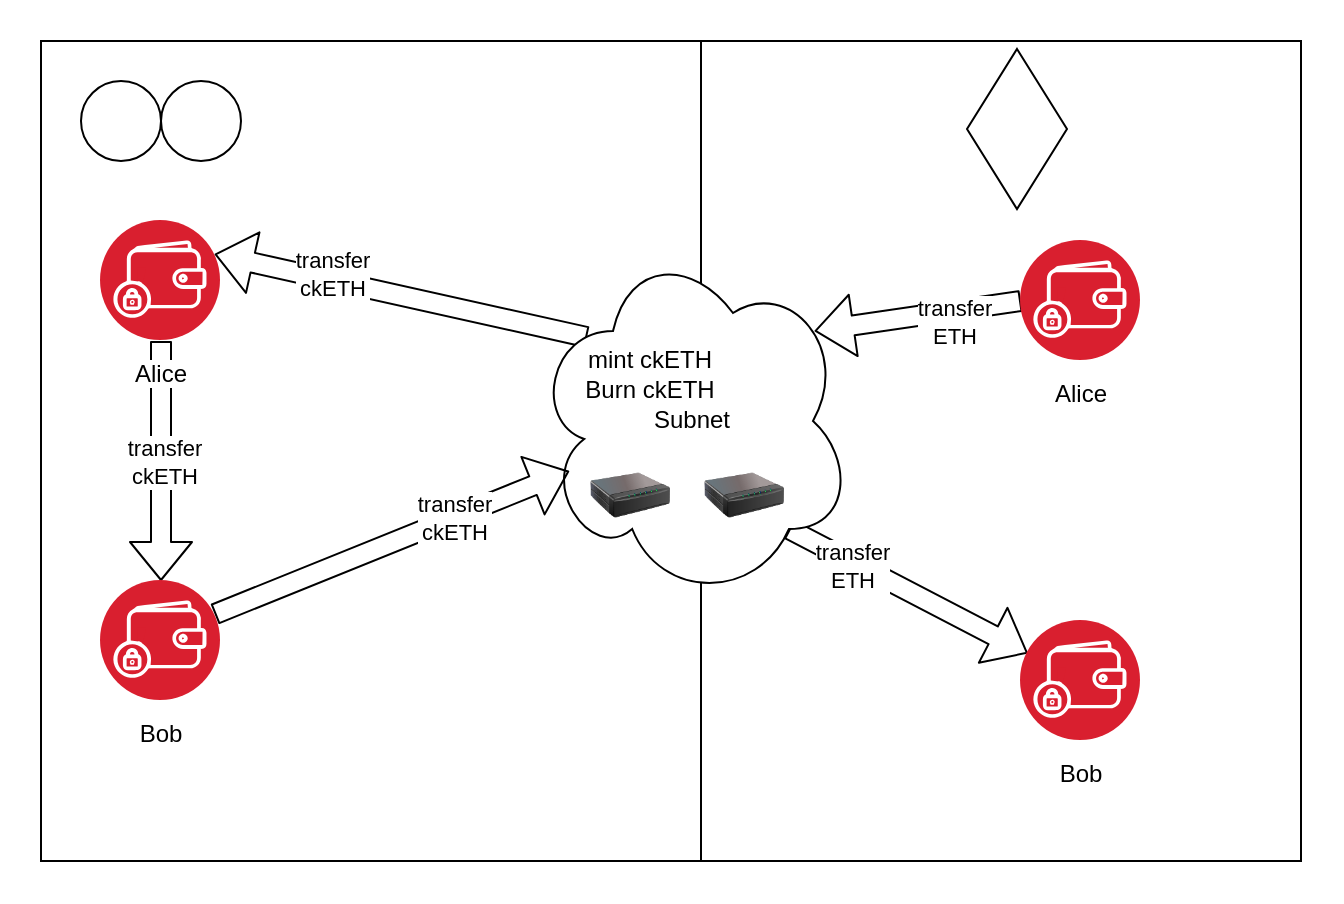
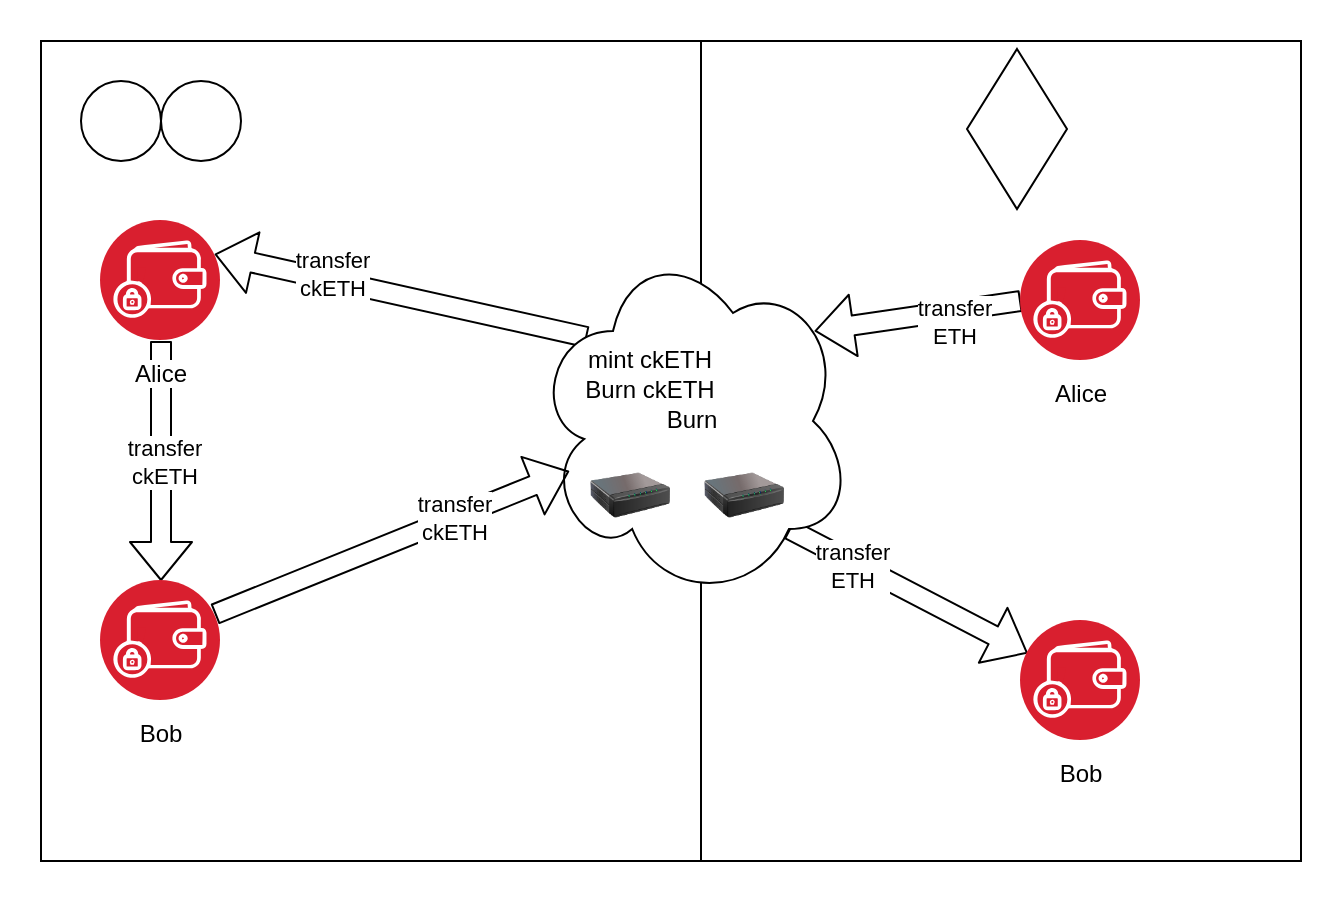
(693, 421) -> (693, 421)
